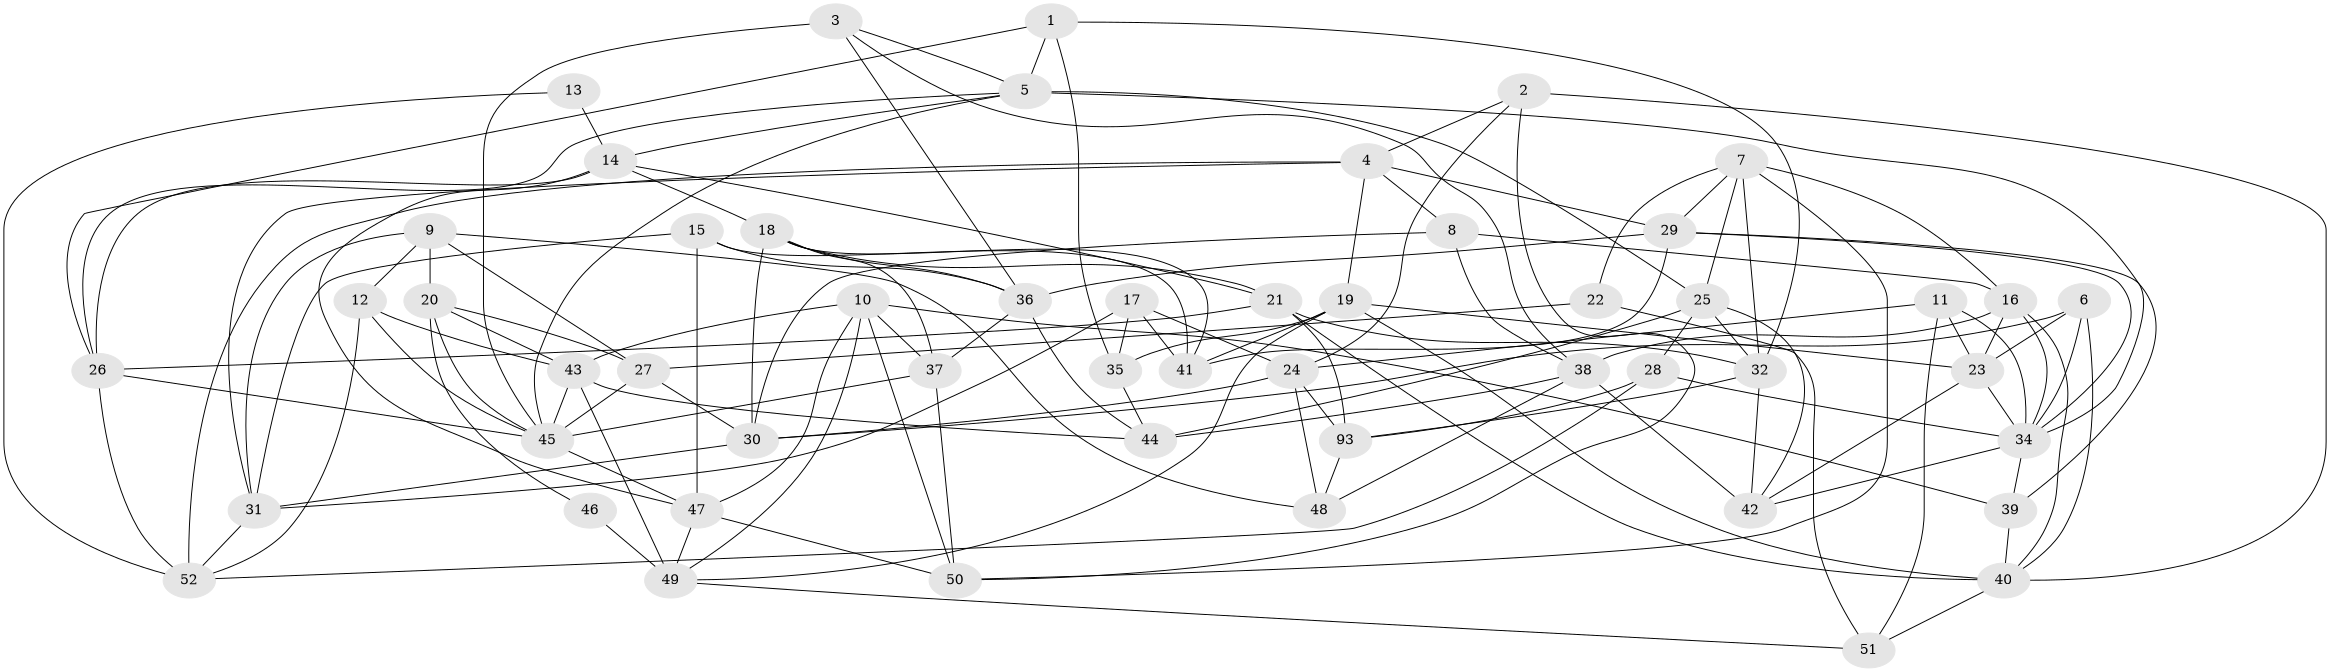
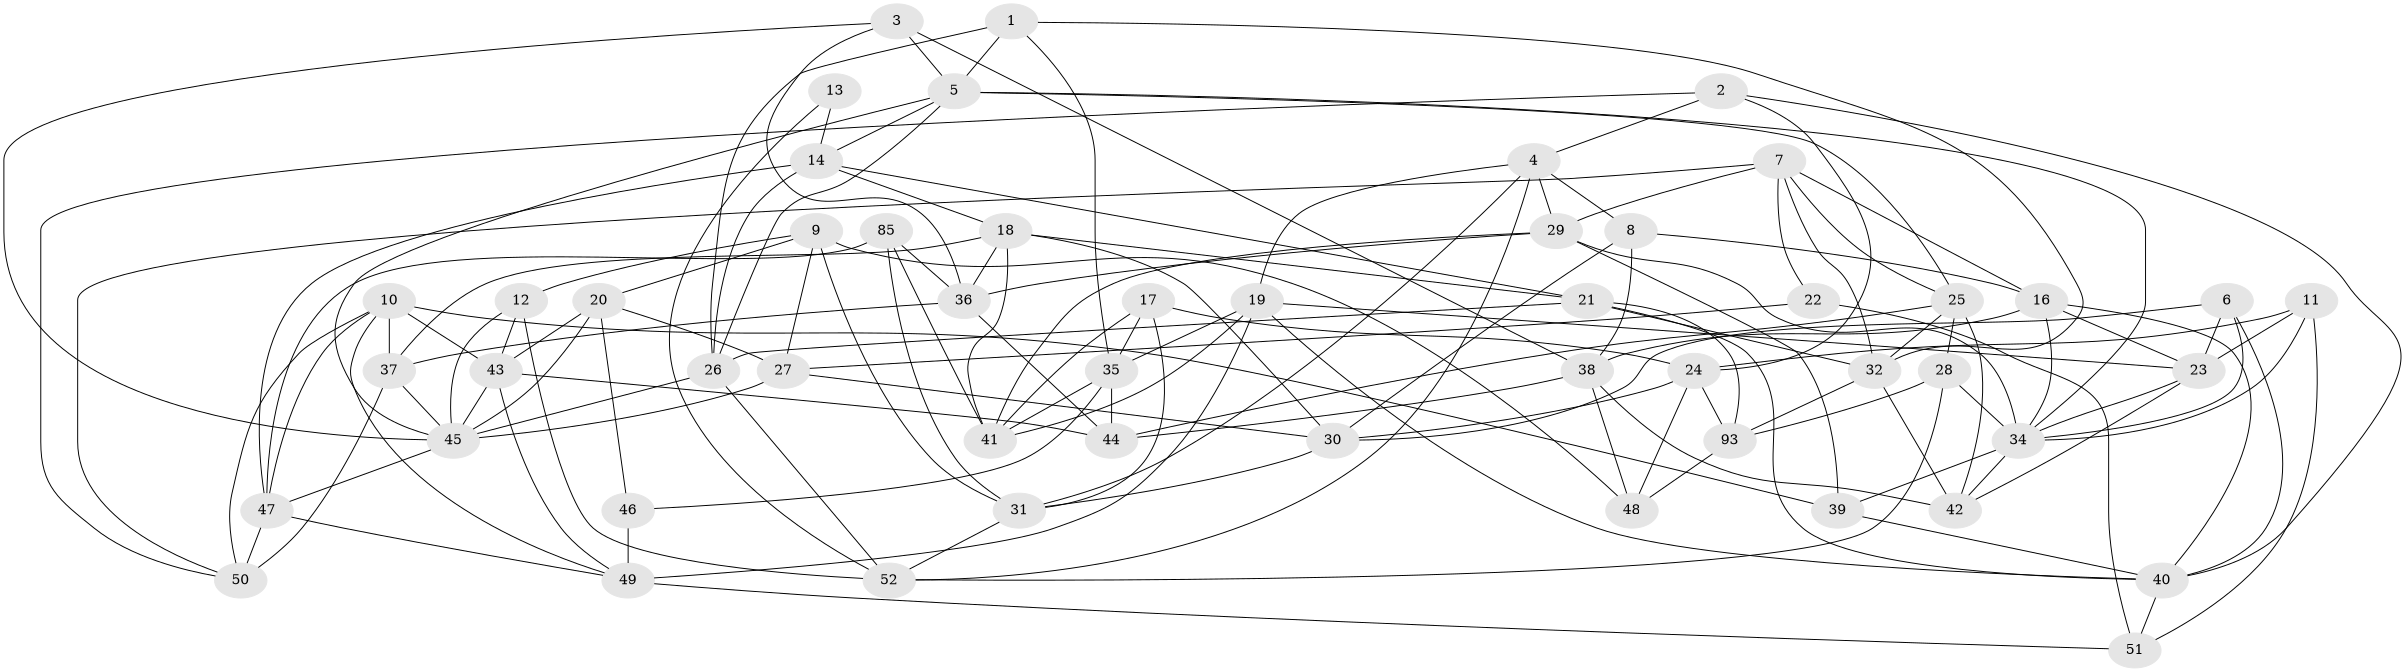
(697, 231) -> (886, 231)
none -> (1043, 410)
none -> (894, 488)
